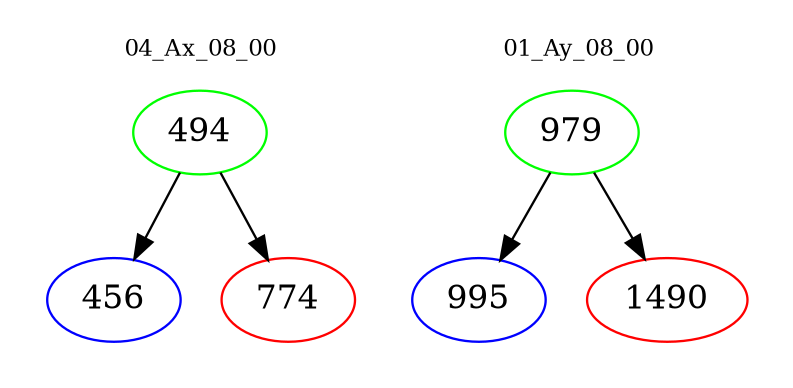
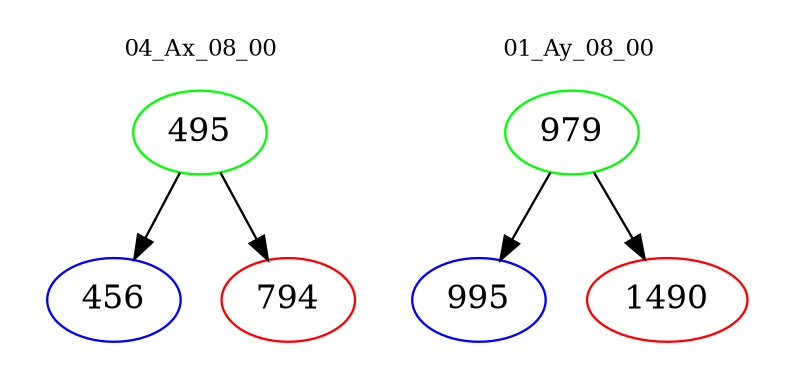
(200, 133) -> (200, 133)
(288, 300) -> (288, 300)
